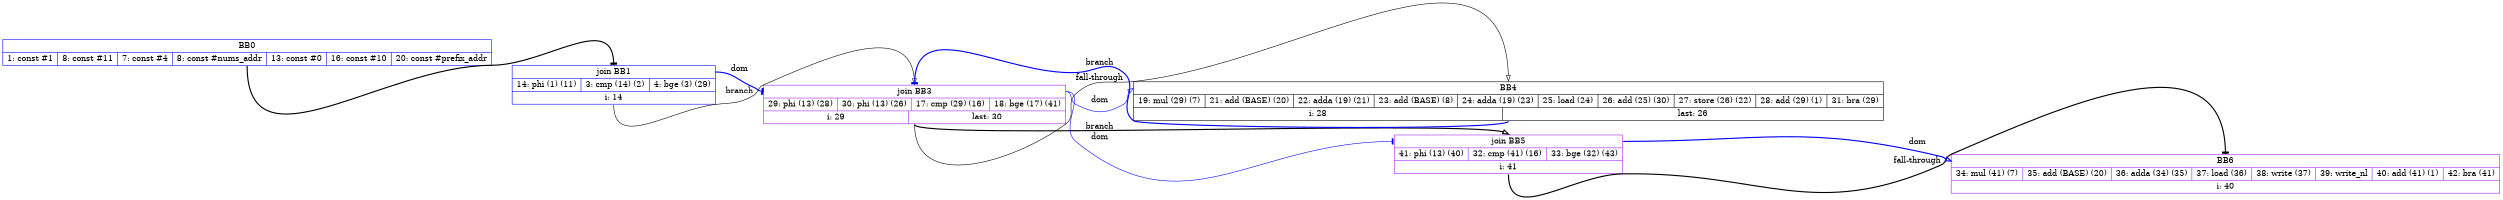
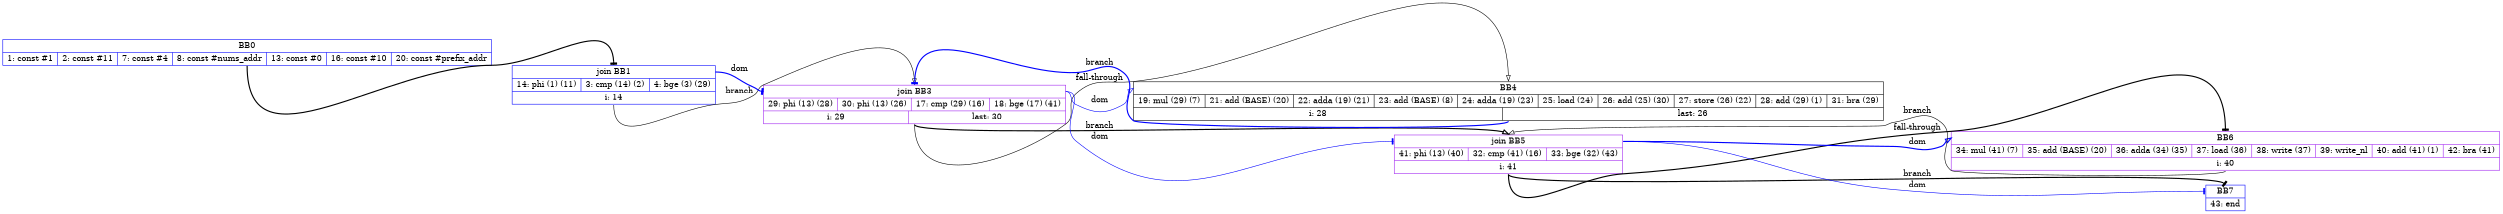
(88, 59) -> (88, 59)
none -> (1892, 123)
none -> (2225, 198)
